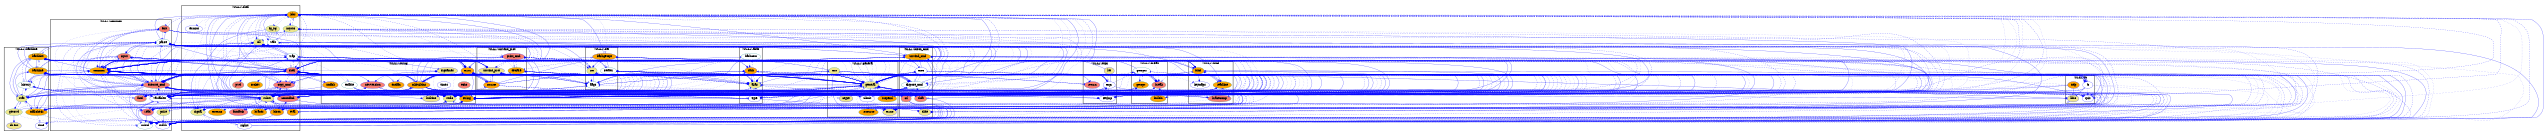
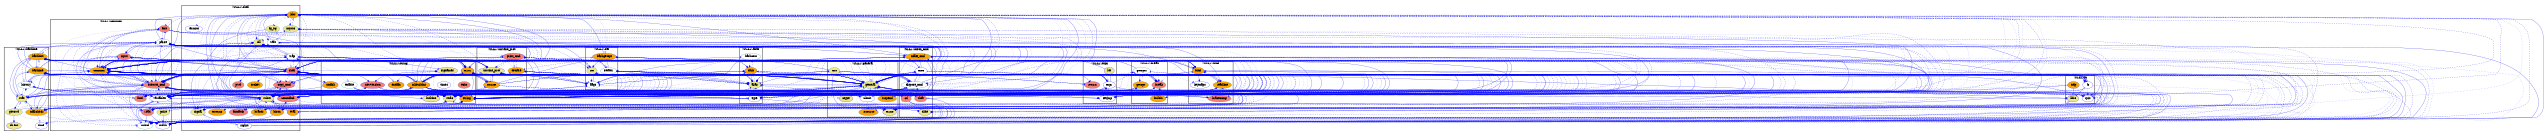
(918, 57) -> (918, 57)
(939, 113) -> (939, 113)
